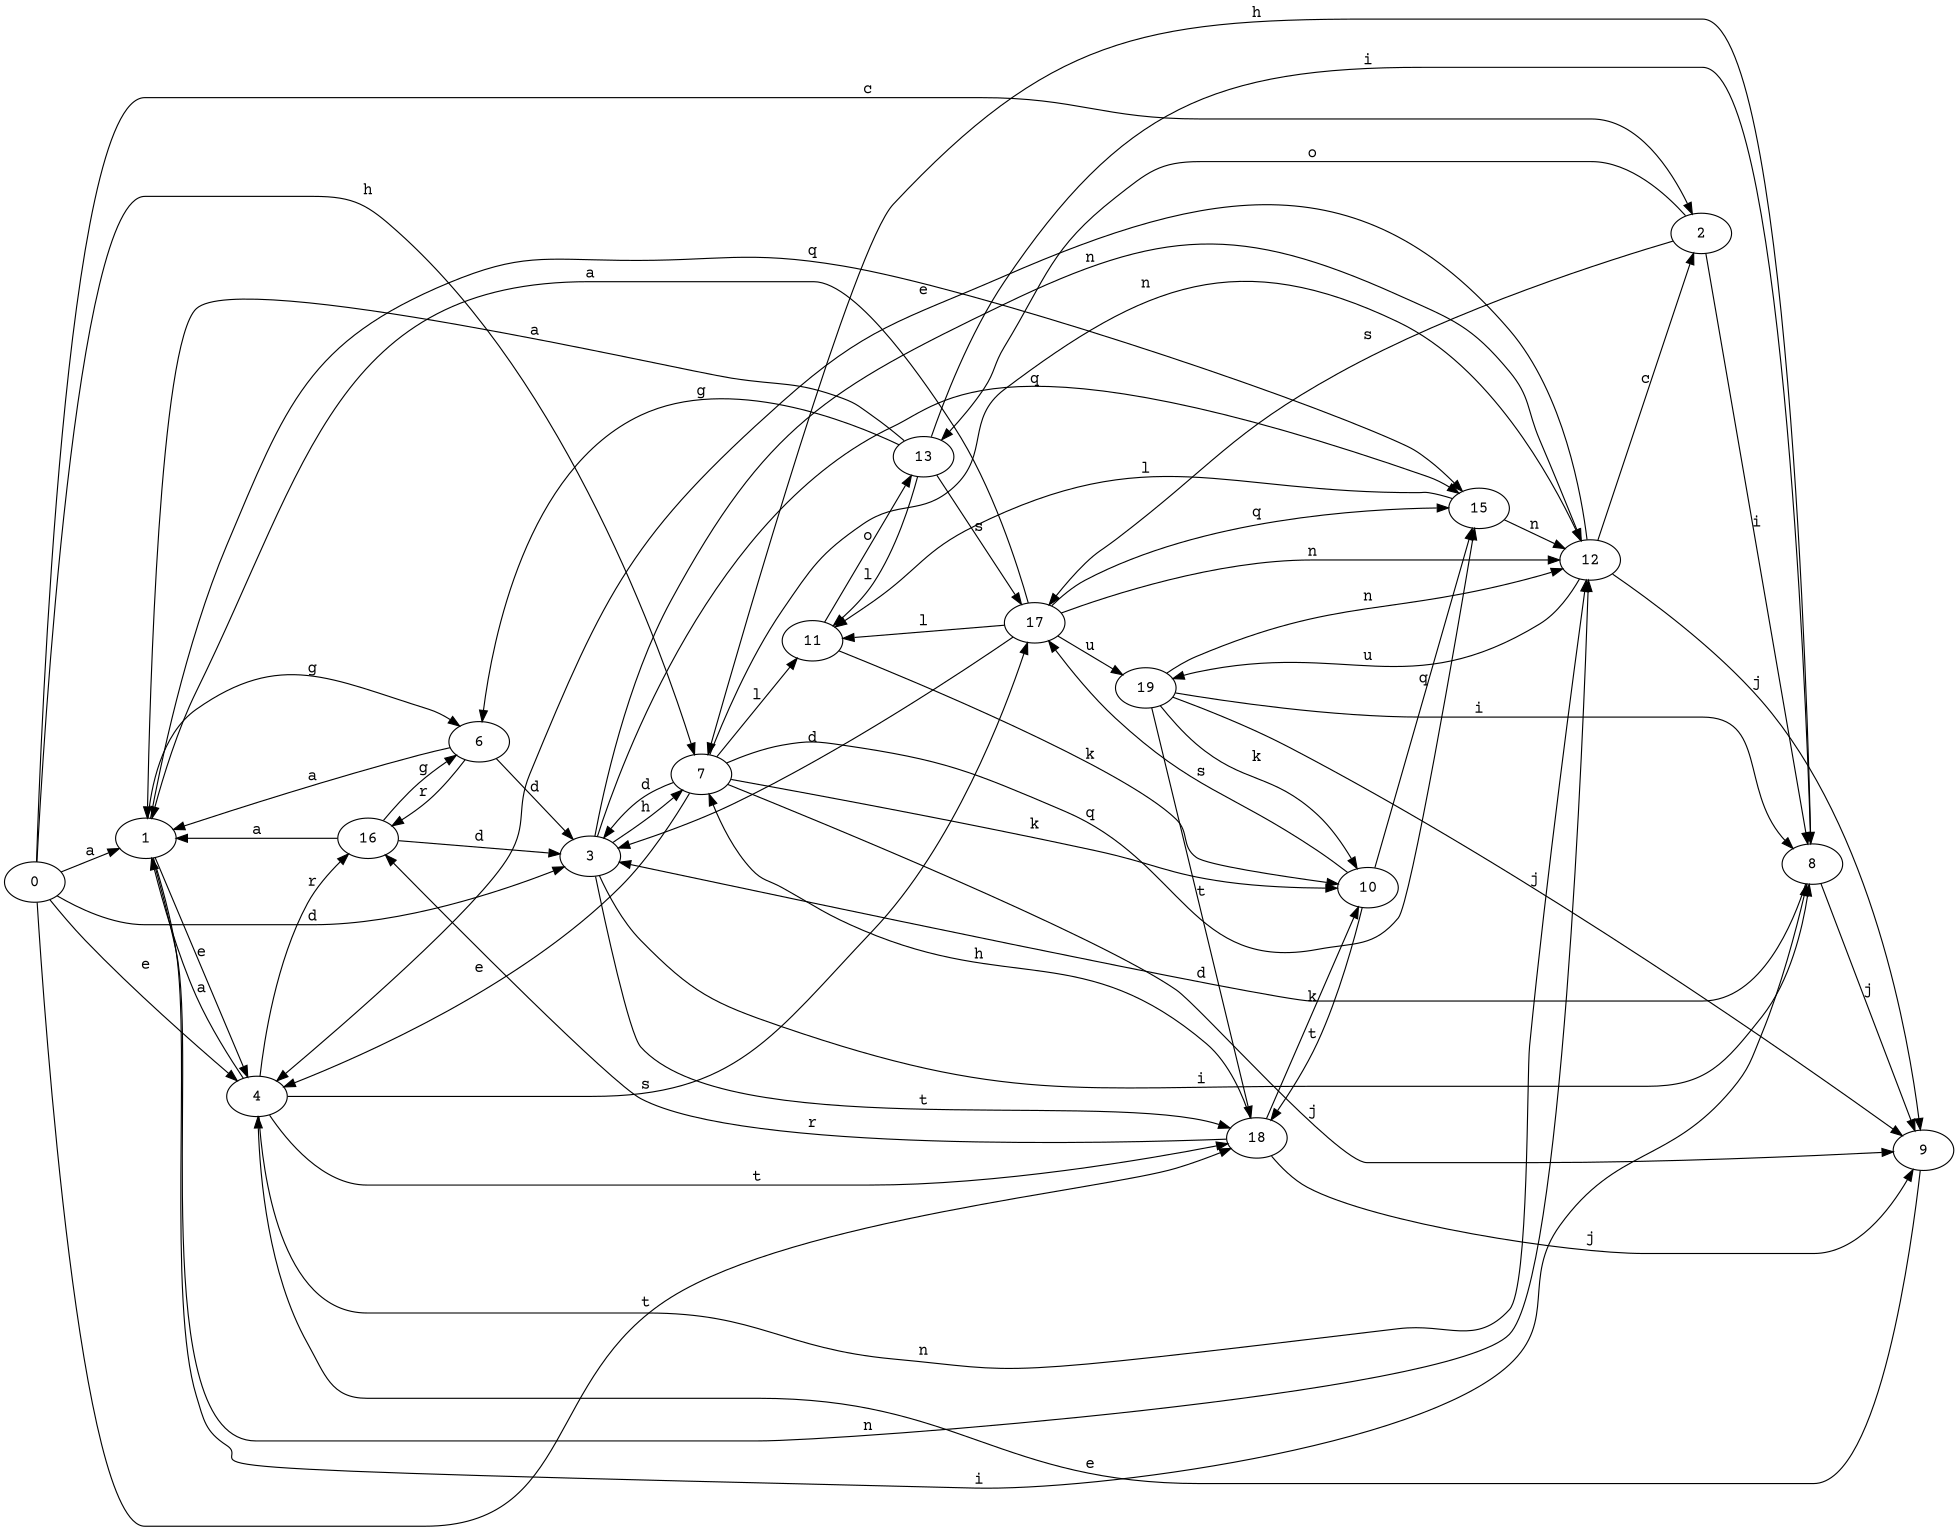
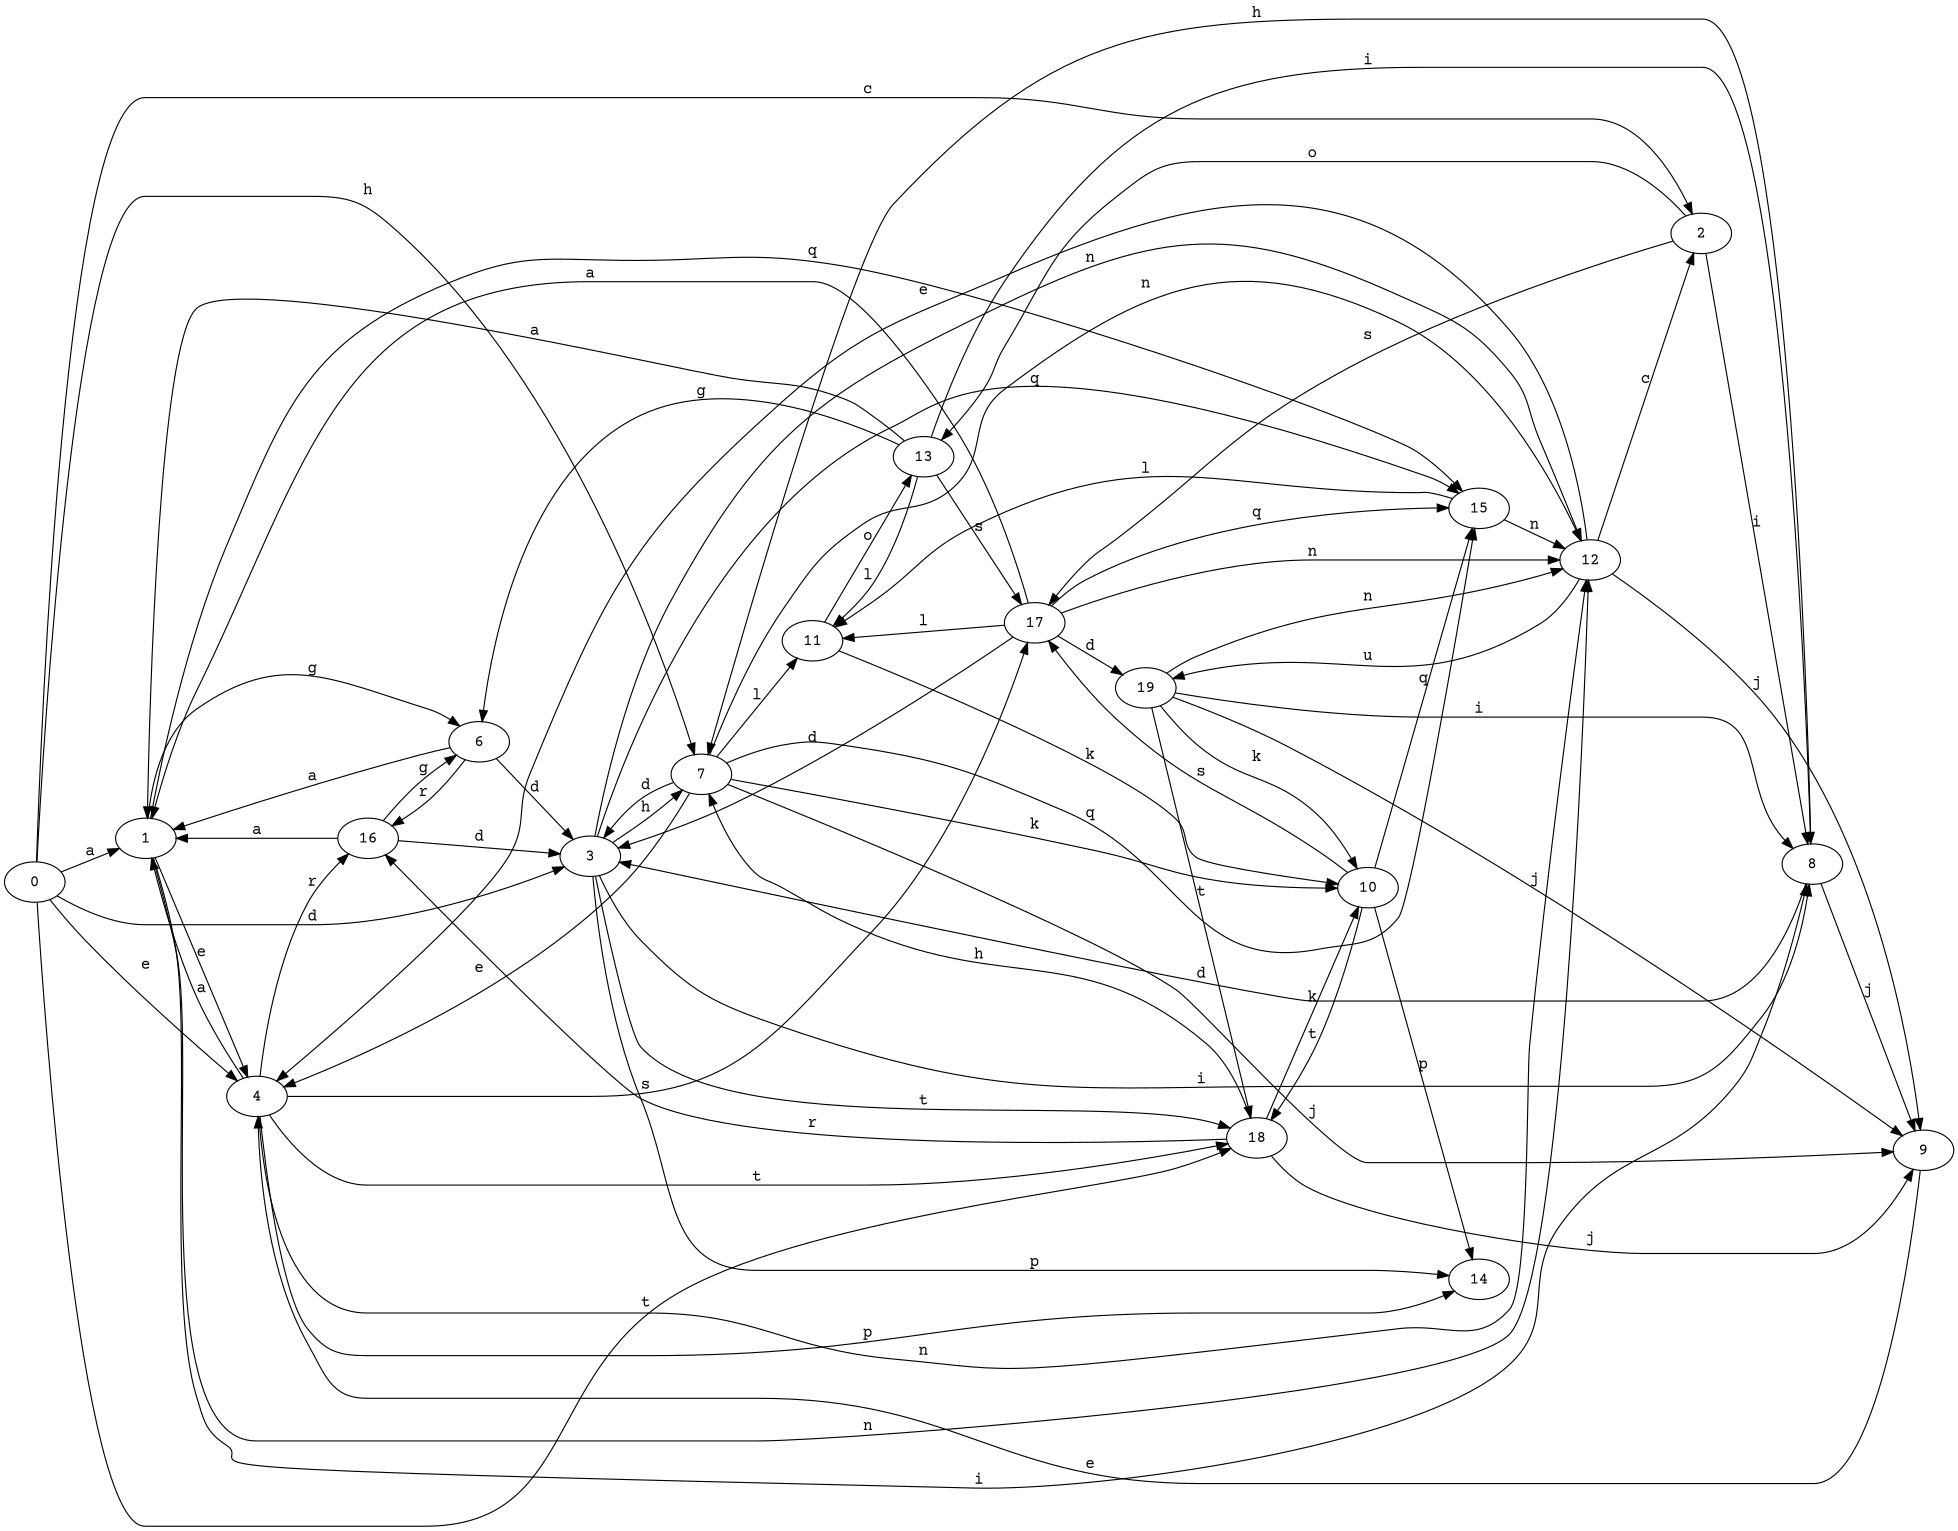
(1090, 646) -> (1090, 646)
none -> (1479, 1279)
